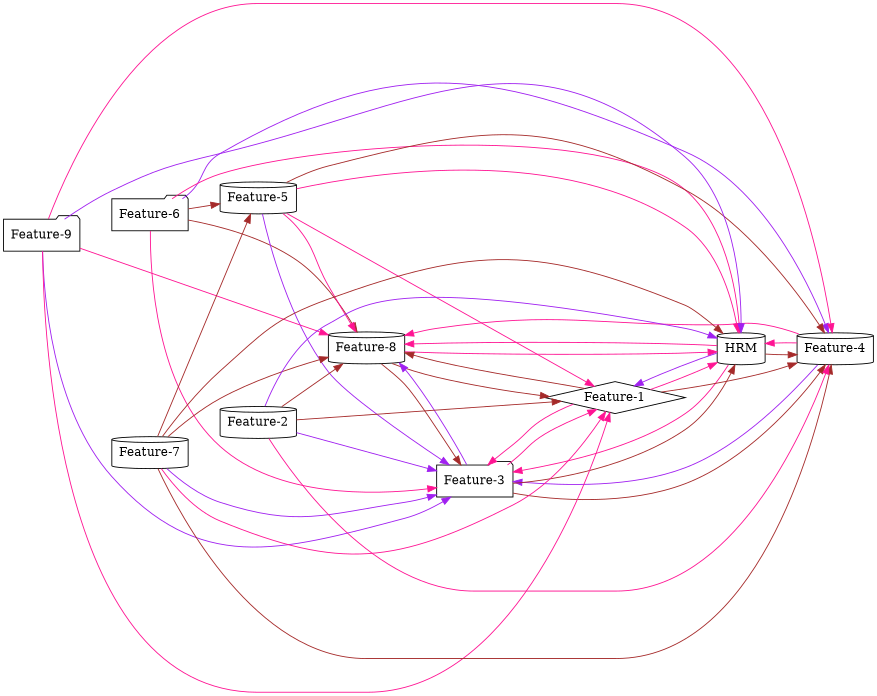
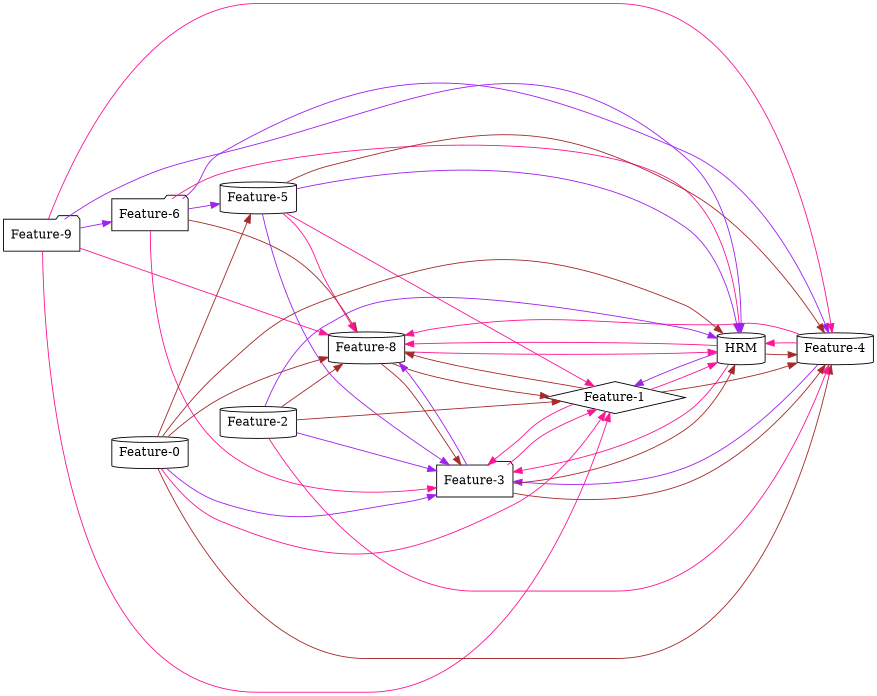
(551, 177) -> (551, 177)
(200, 207) -> (200, 207)
(150, 453) -> (150, 453)
(157, 516) -> (91, 226)
